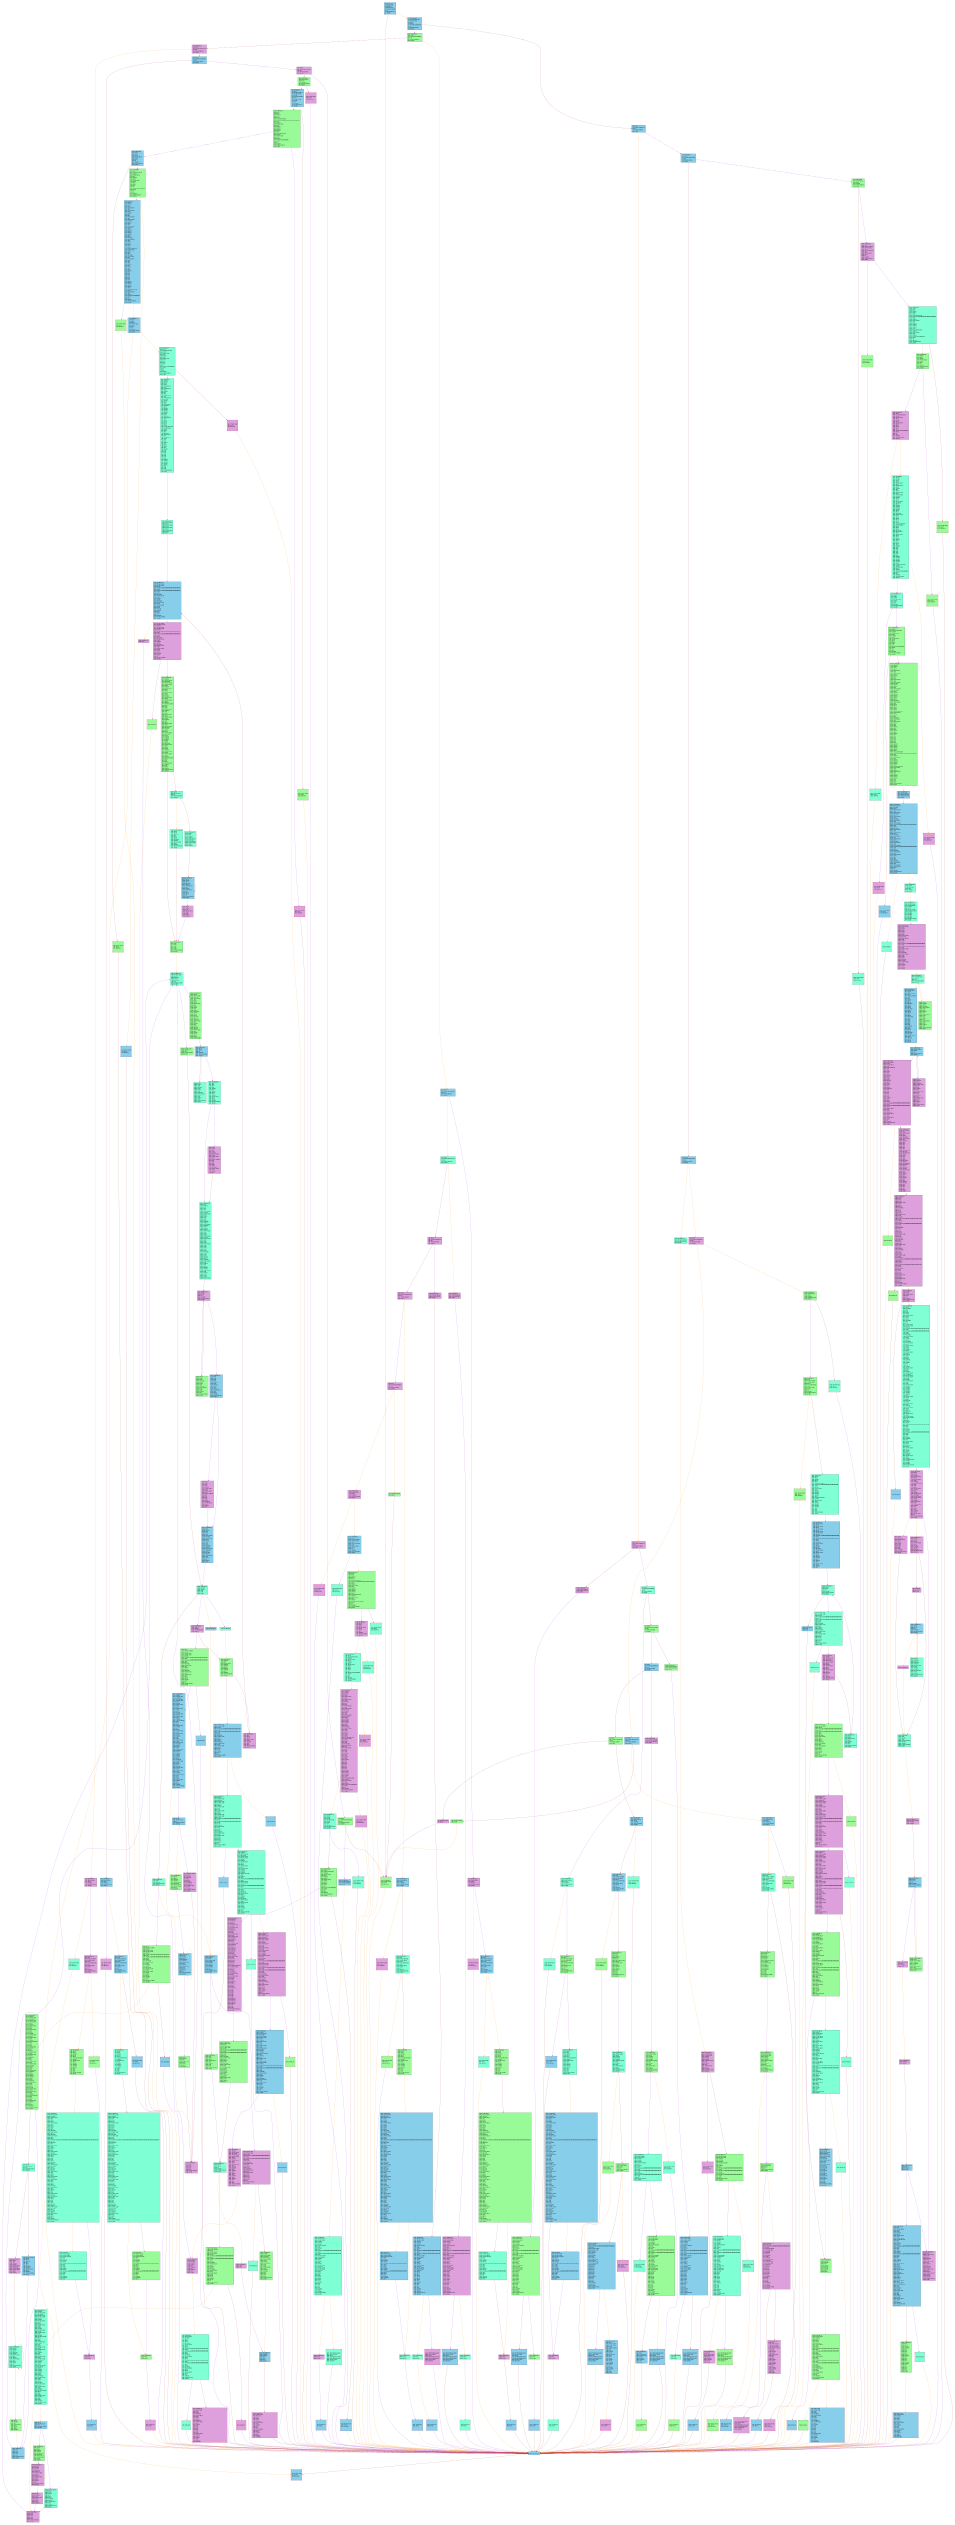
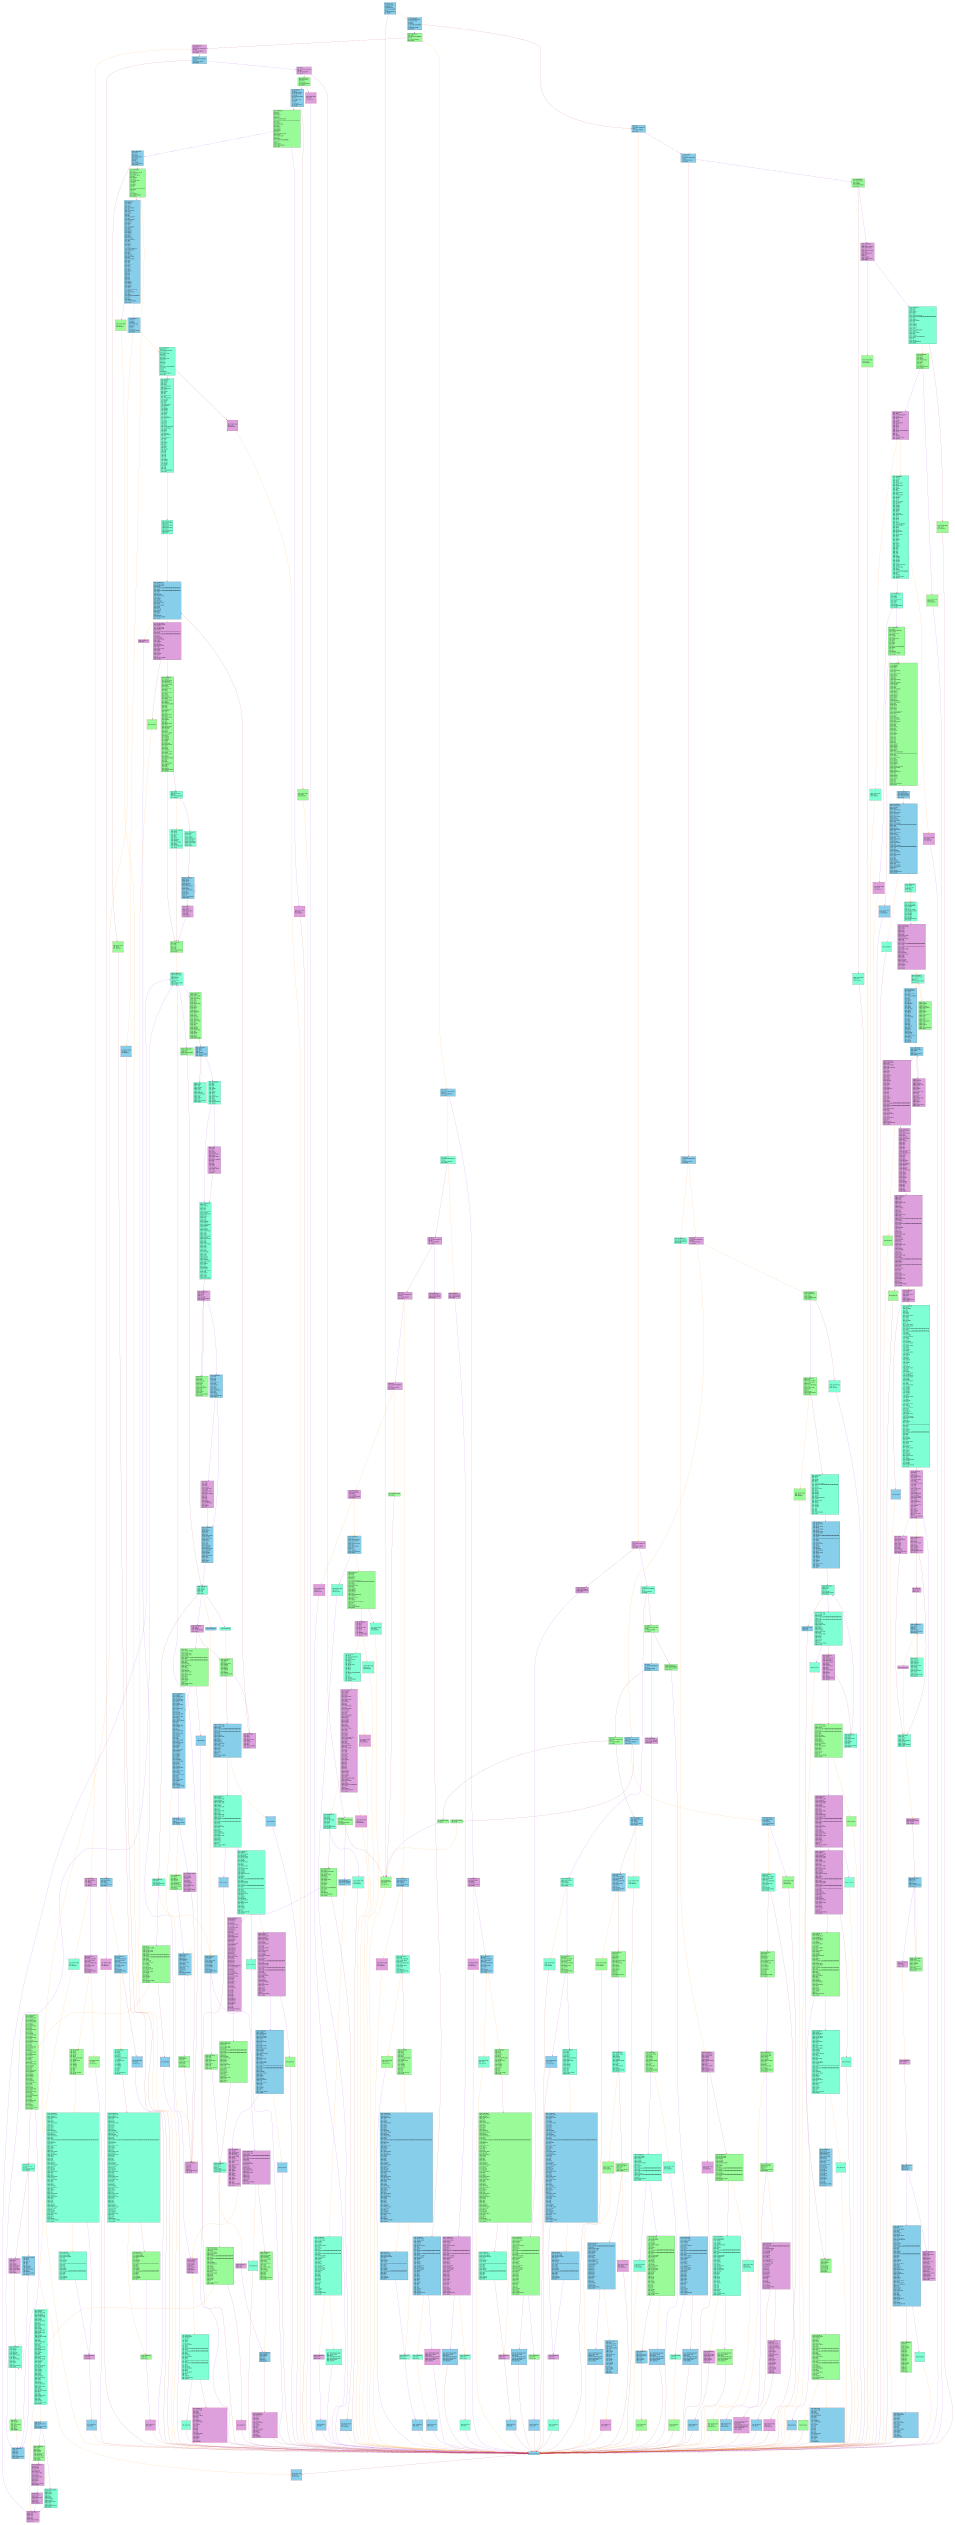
(443, 1821) -> (443, 1821)
